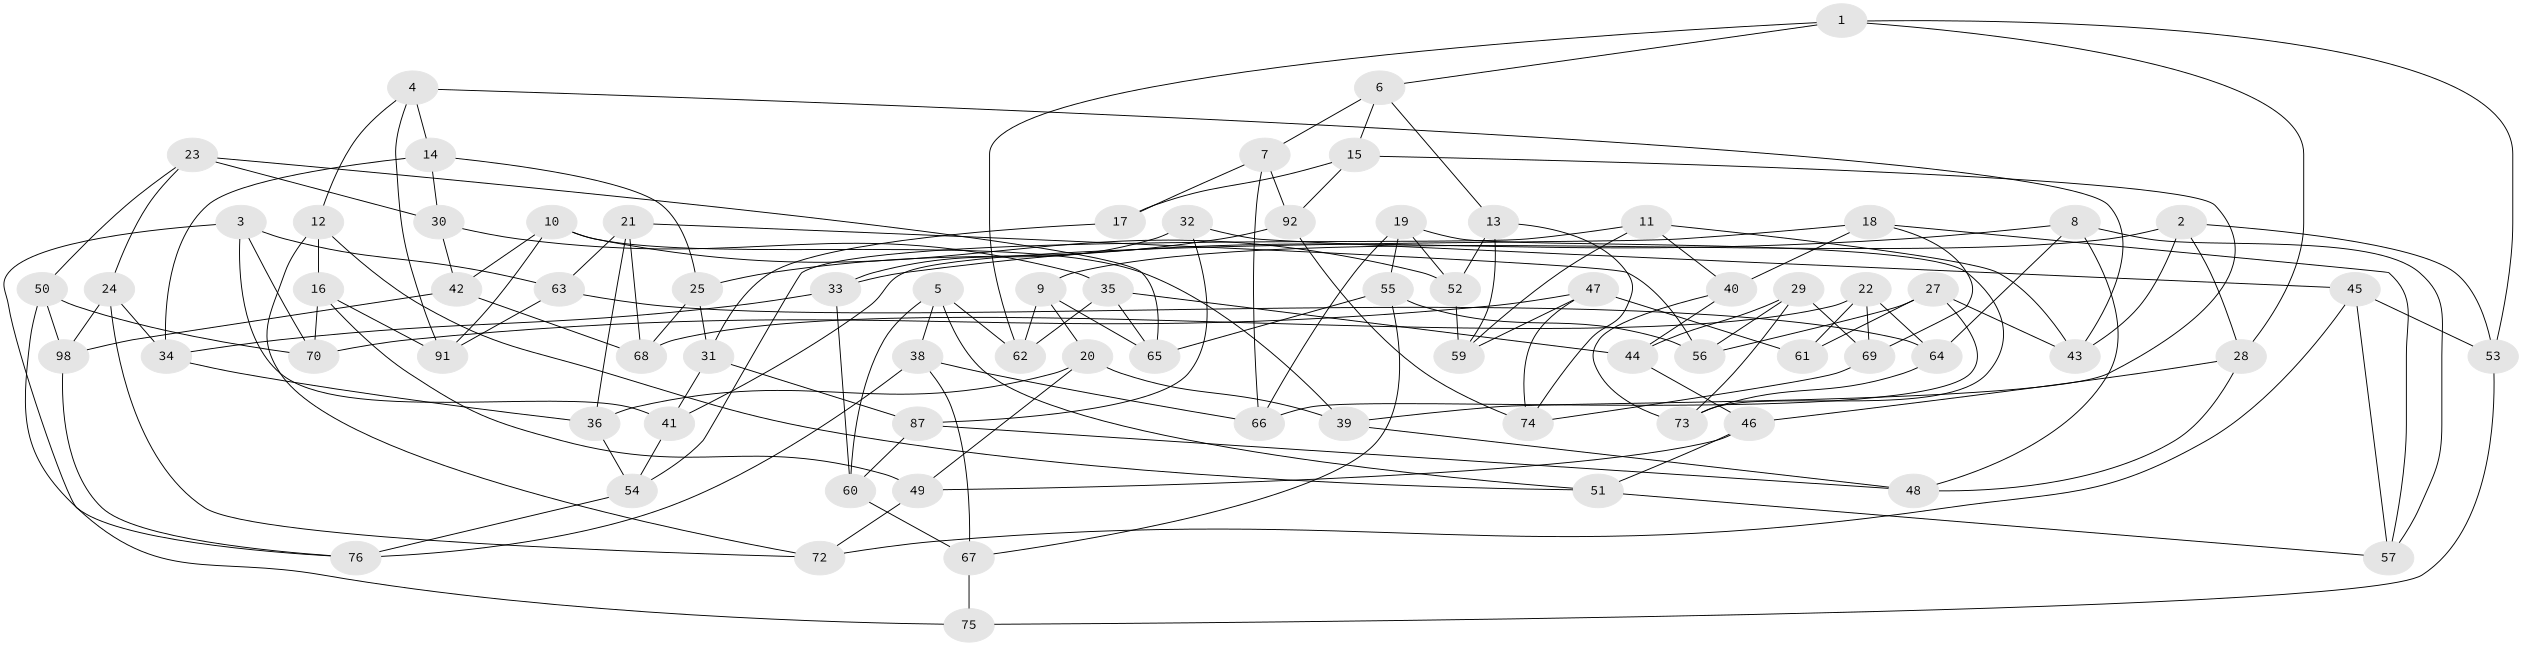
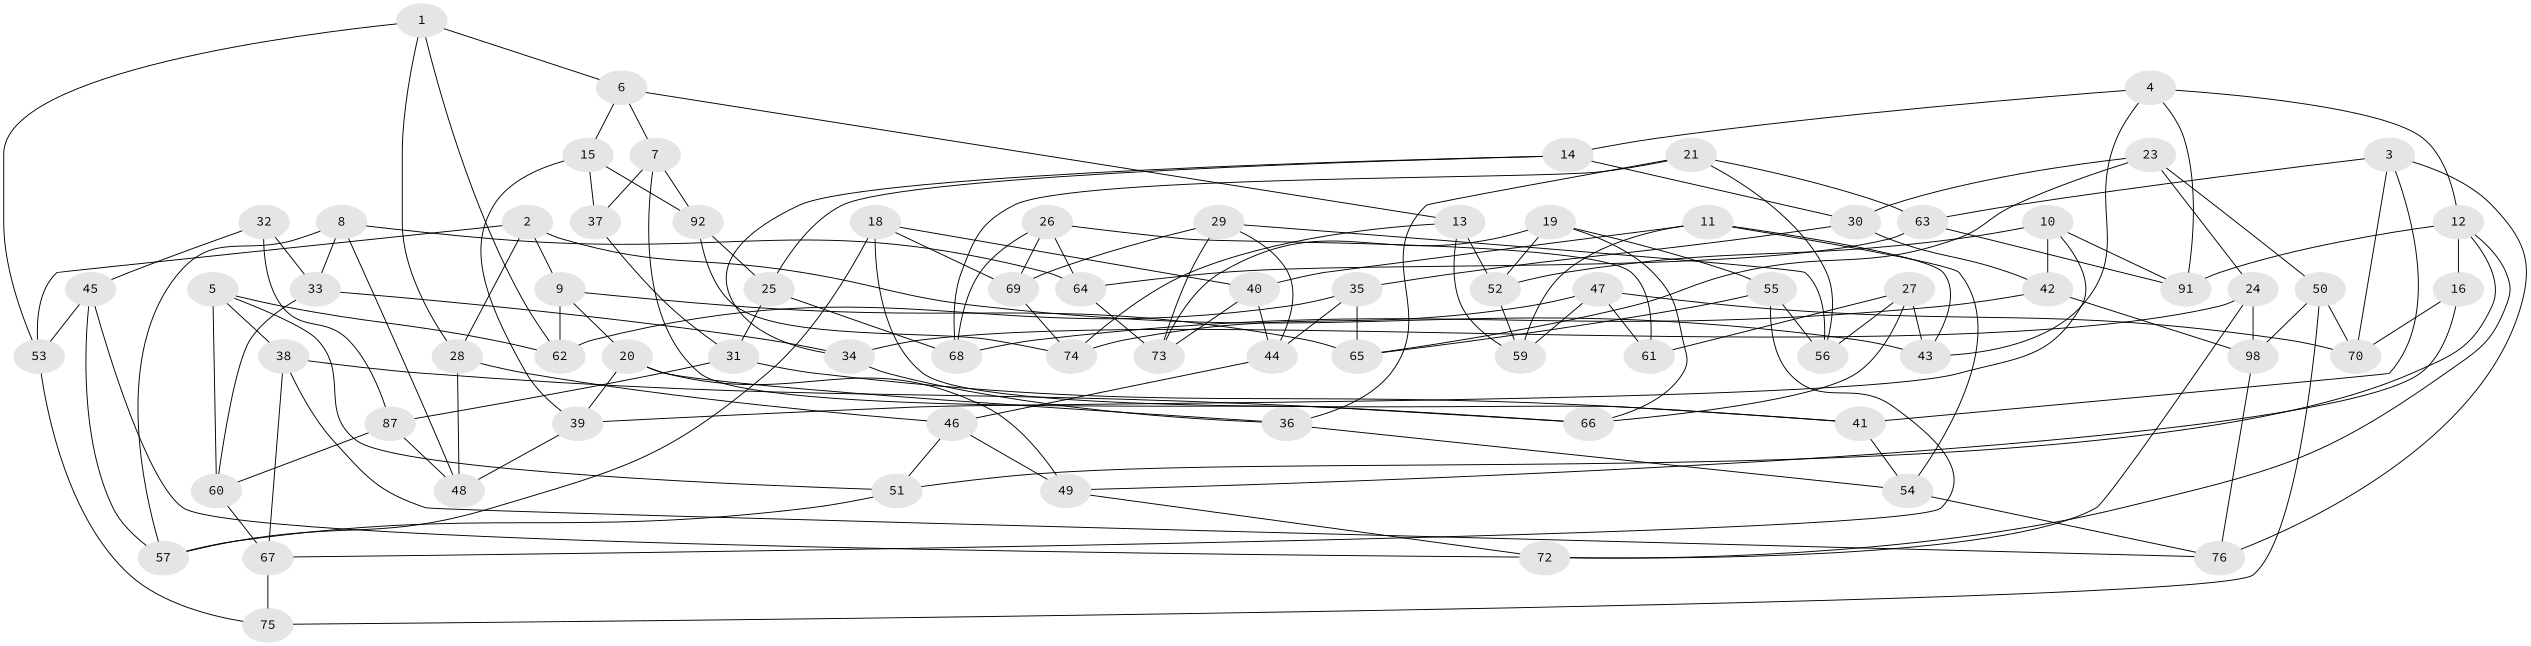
(1120, 222) -> (595, 222)
(1866, 289) -> (1047, 222)
(380, 323) -> (2318, 246)
